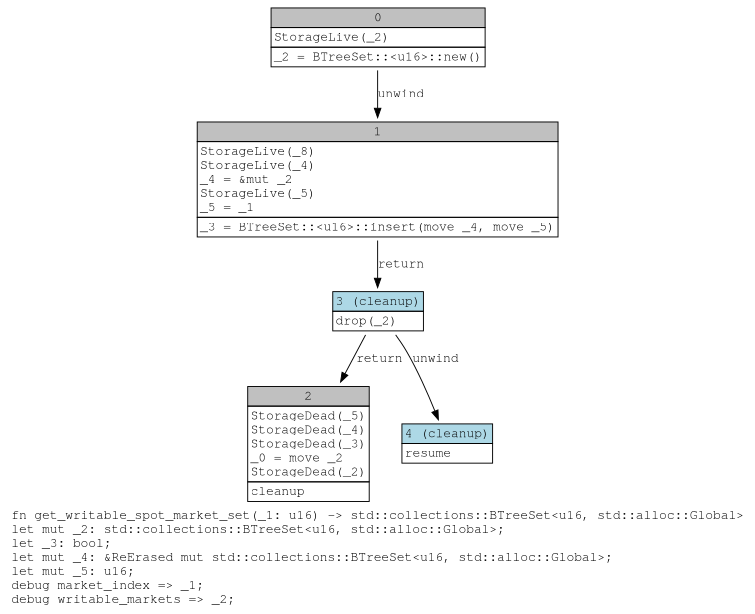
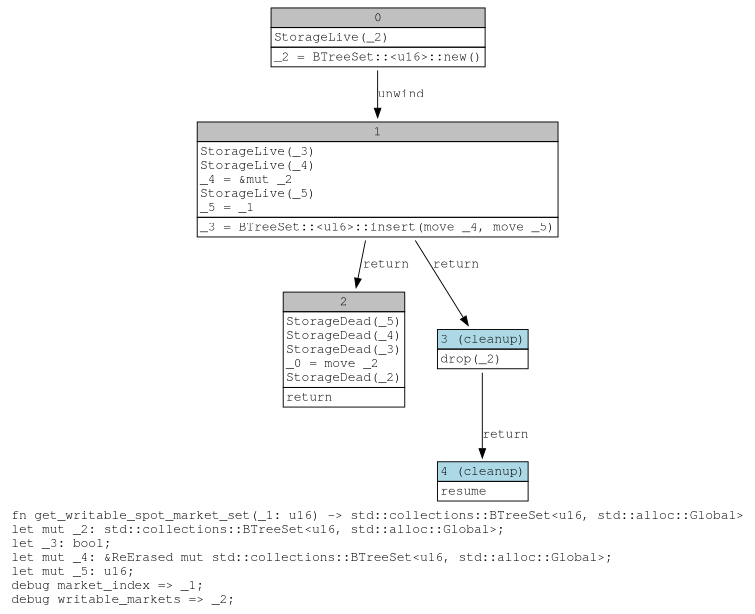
(258, 151) -> (258, 151)
(355, 354) -> (362, 259)
(436, 358) -> (506, 434)
(278, 491) -> (309, 397)
